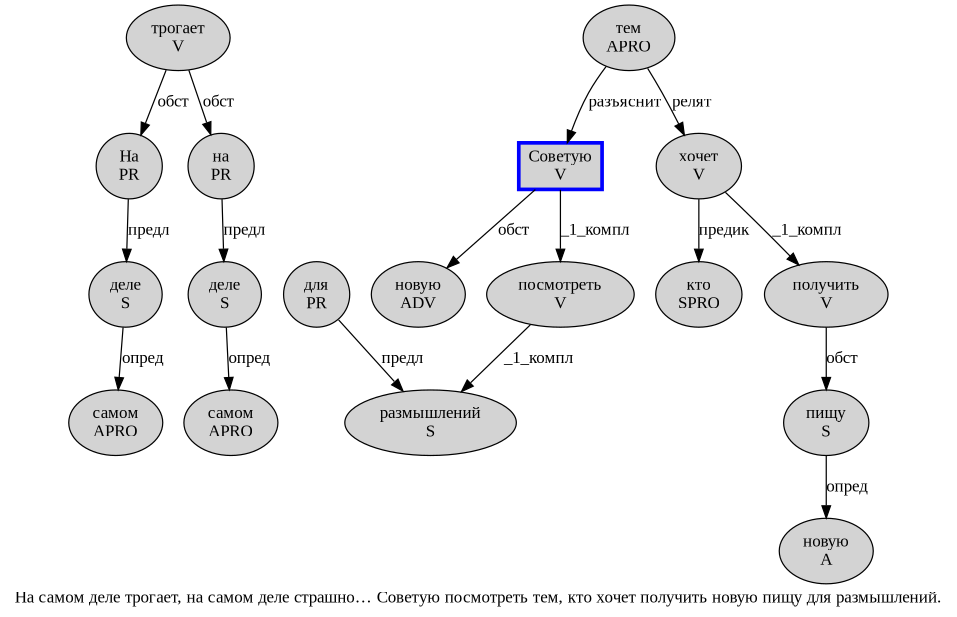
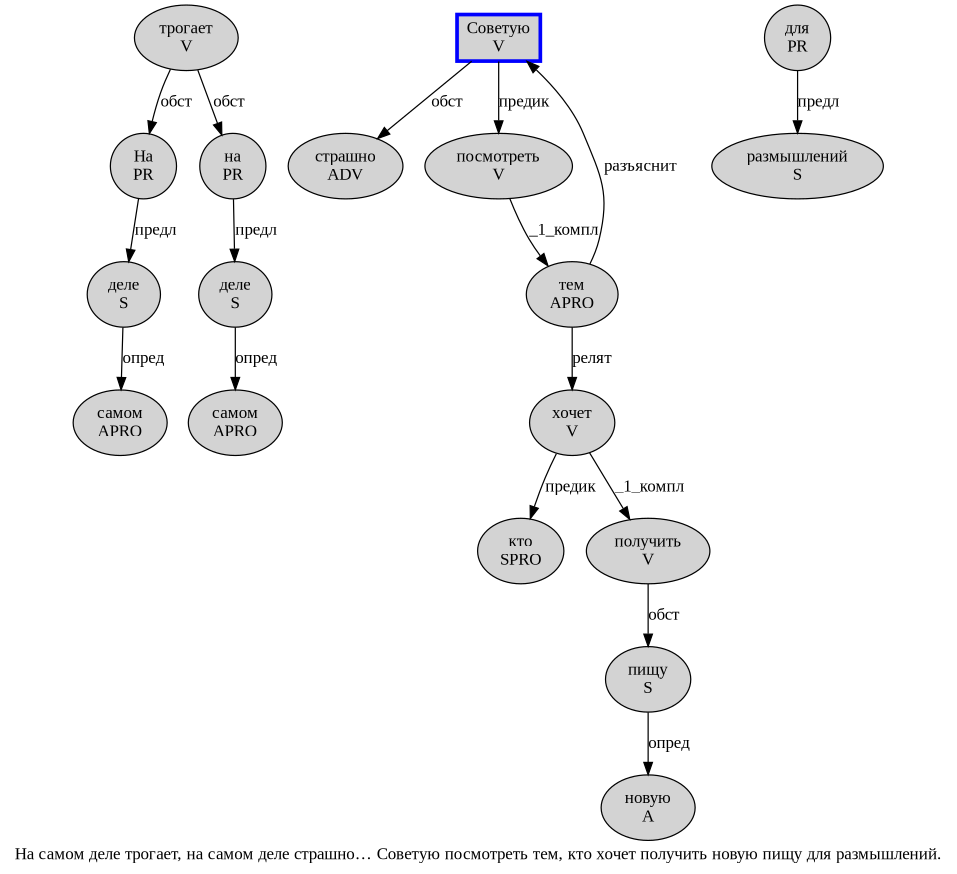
(595, 230) -> (524, 102)
(418, 294) -> (346, 166)
(500, 354) -> (523, 228)
